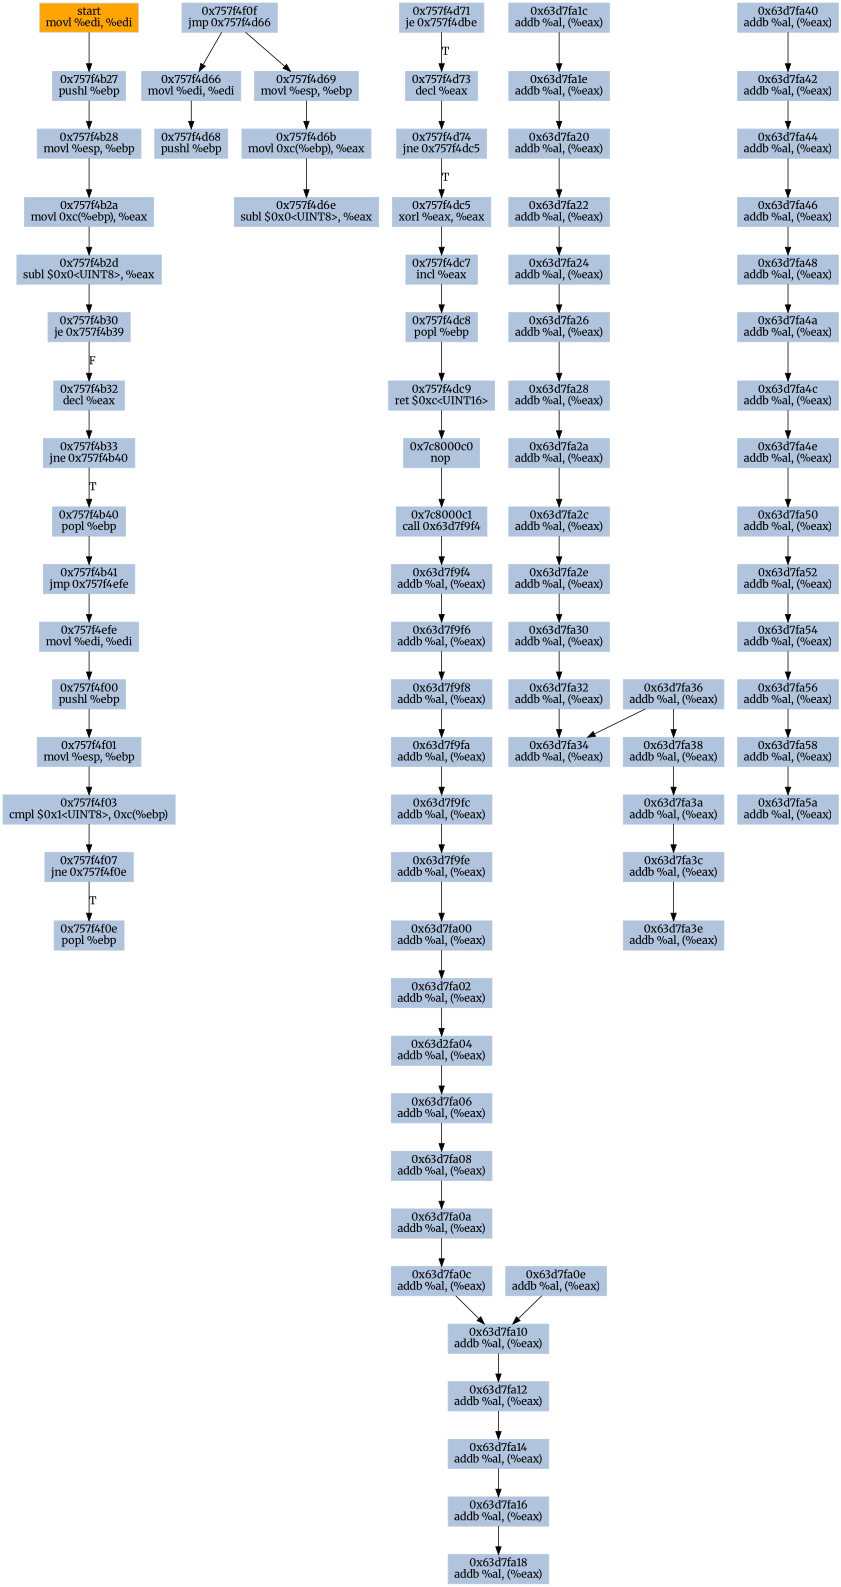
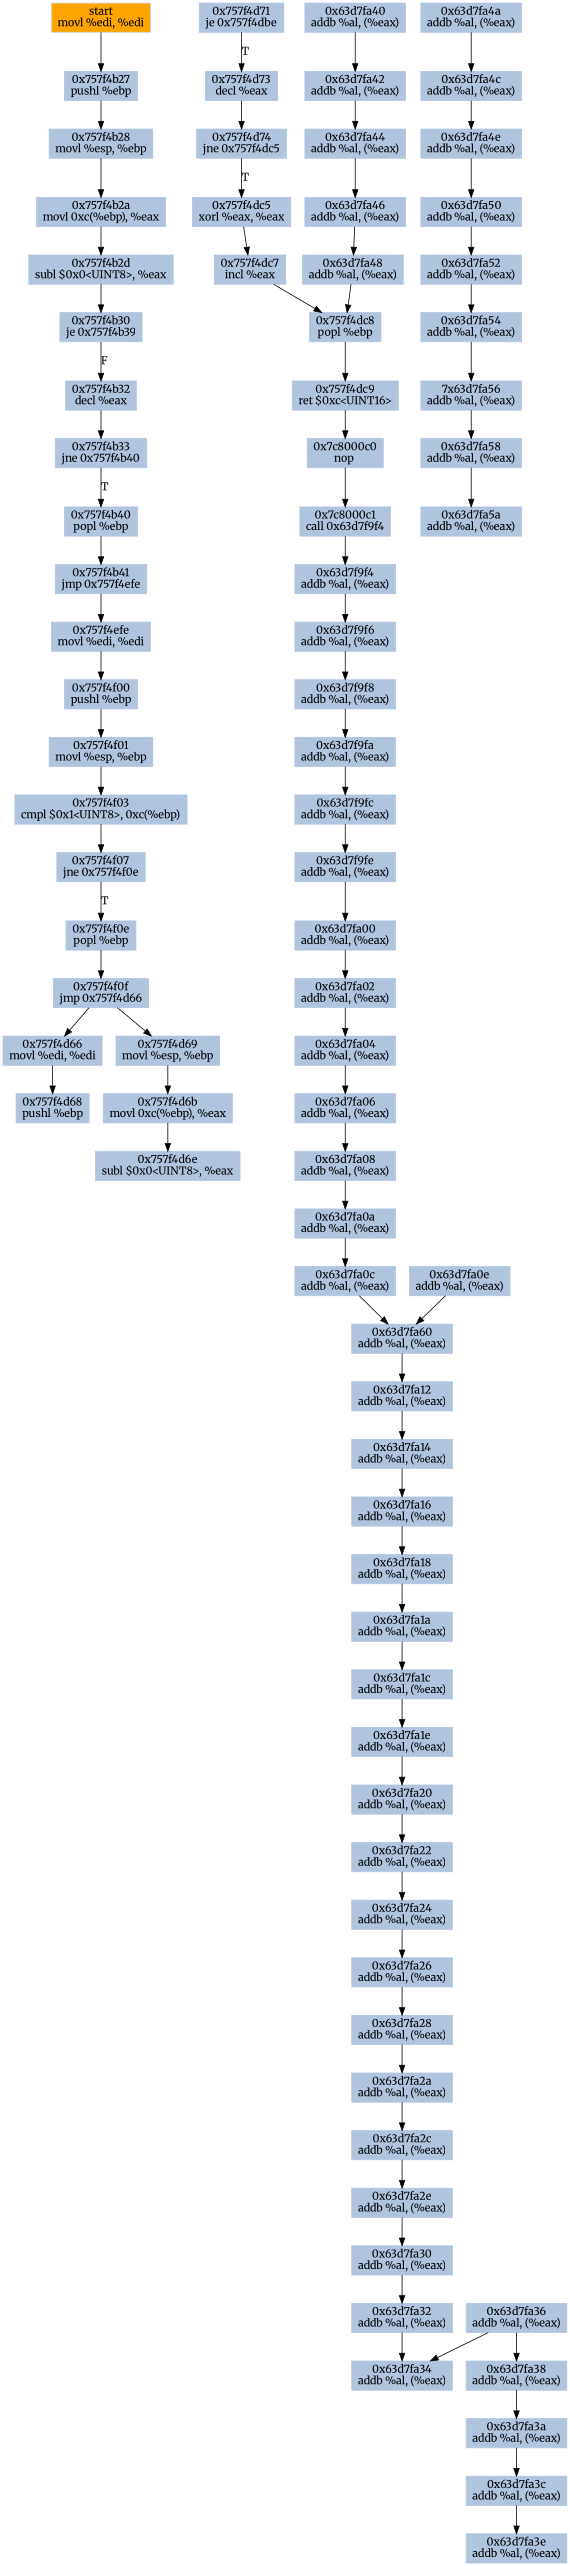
(788, 294) -> (350, 294)
(788, 694) -> (471, 396)
none -> (101, 960)
(442, 1051) -> (345, 1051)
(498, 1339) -> (402, 1339)
none -> (402, 1627)
